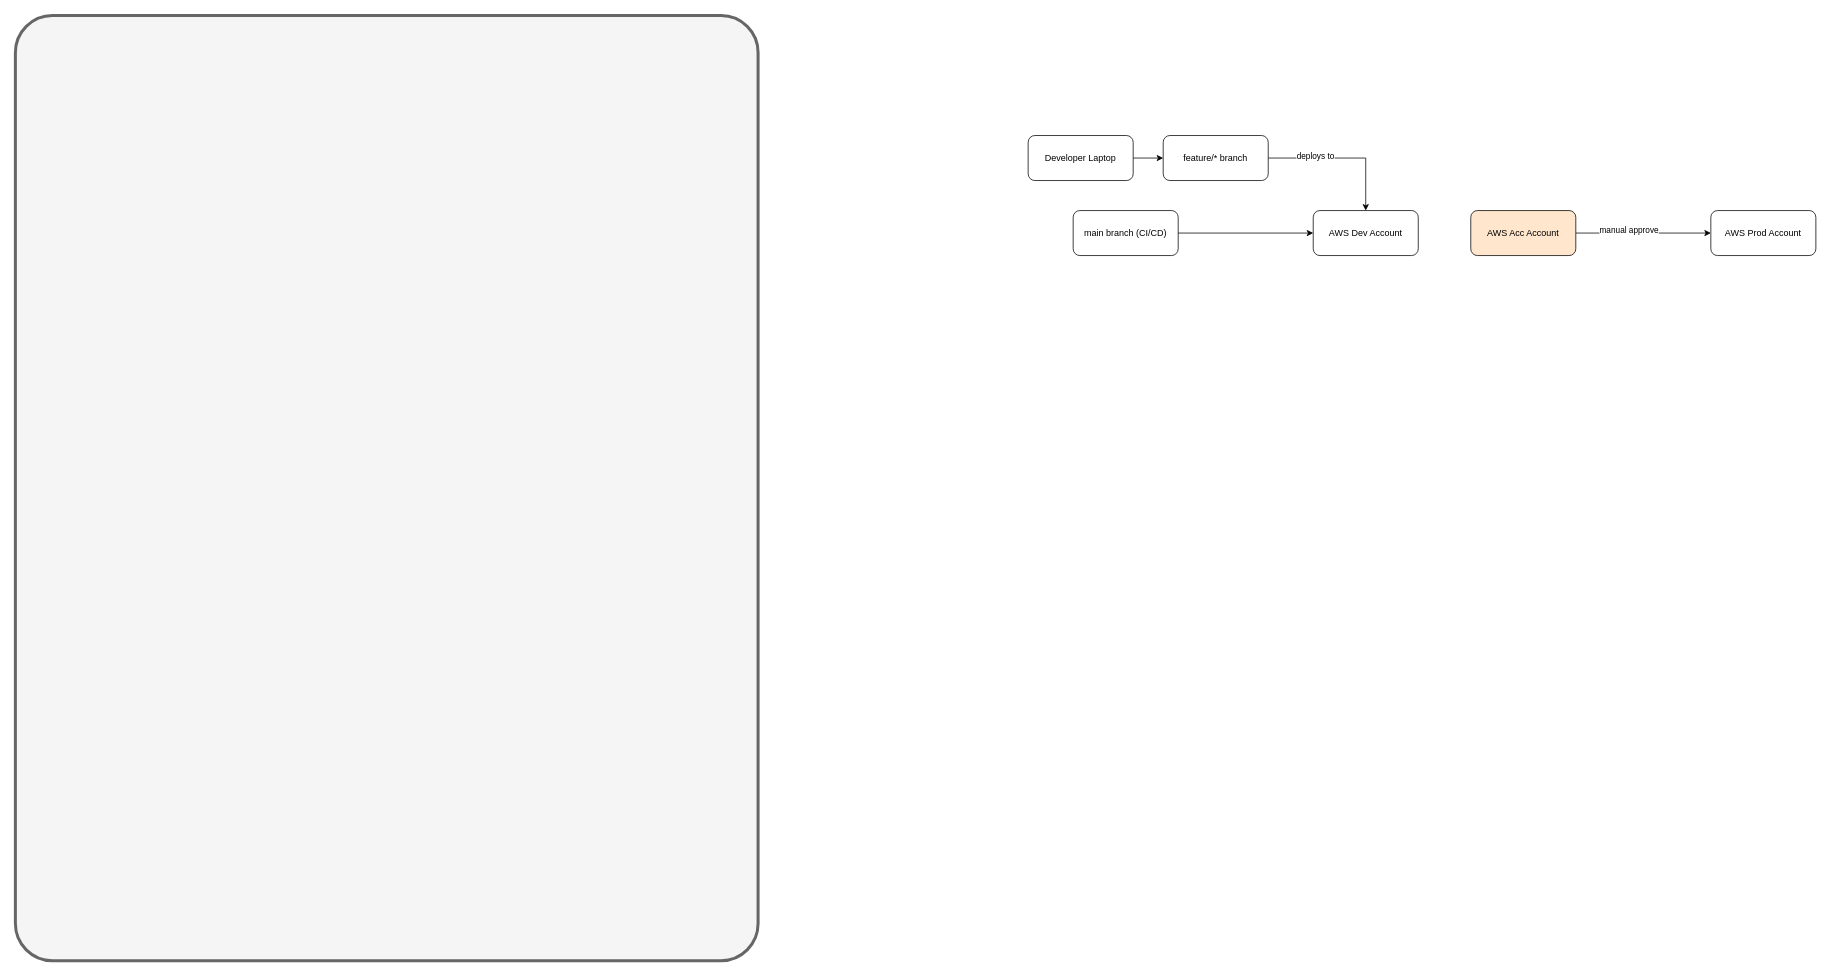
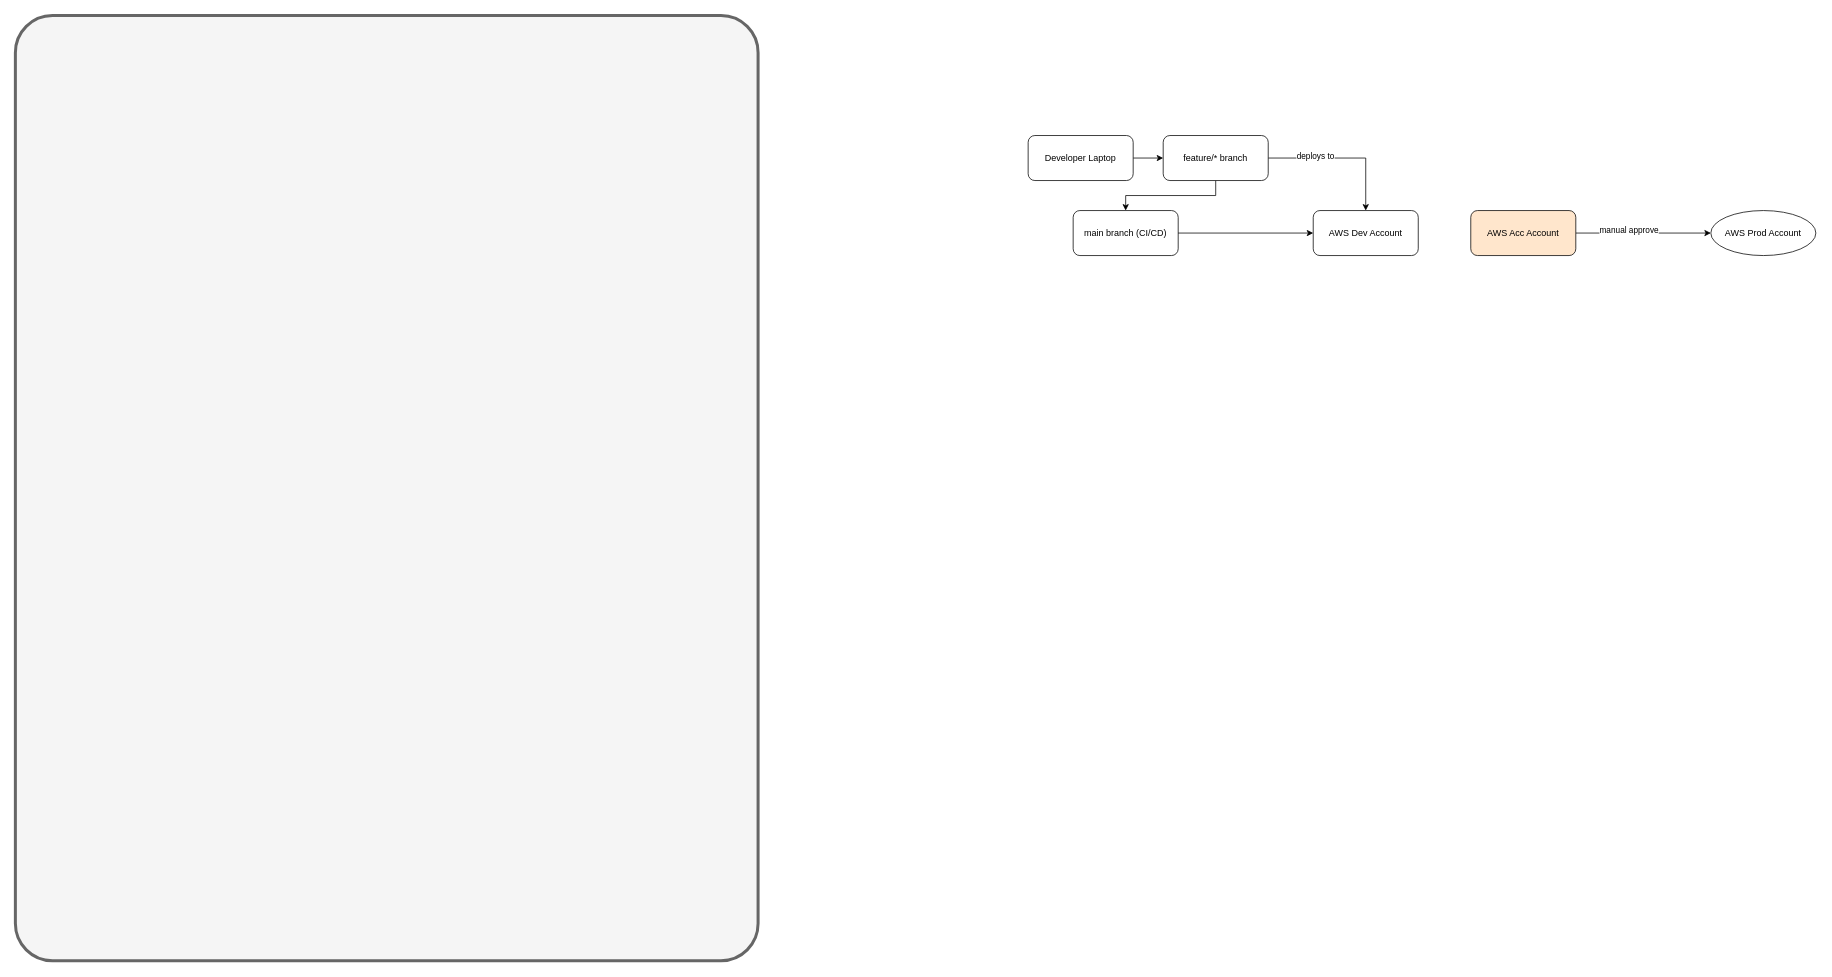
none -> (1173, 195)
(1763, 233) -> (1763, 233)
